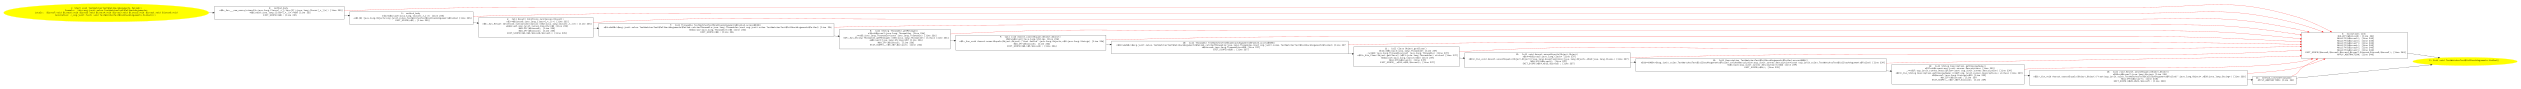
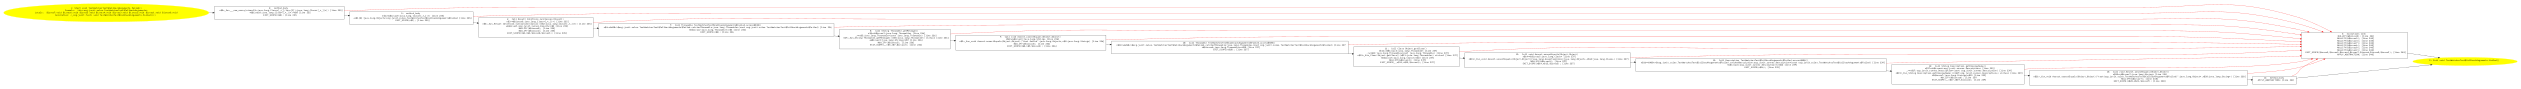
(2274, 80) -> (2274, 80)
